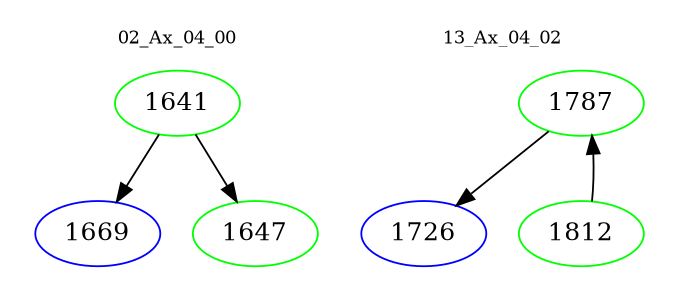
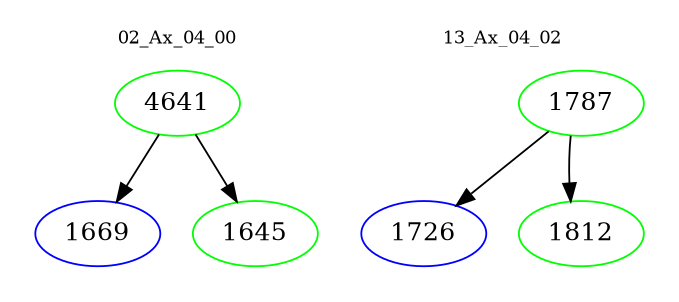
(177, 103) -> (177, 103)
(593, 178) -> (569, 159)
(255, 234) -> (255, 234)
